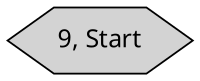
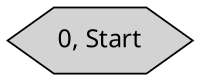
(100, 41) -> (100, 41)
